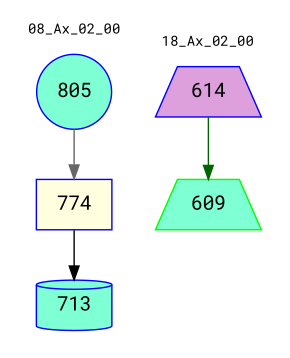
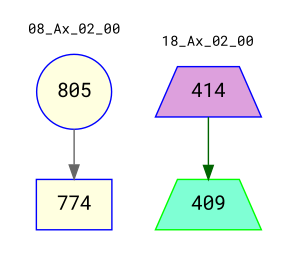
(74, 92) -> (74, 92)
(208, 92) -> (208, 92)
(208, 205) -> (208, 205)
(74, 305) -> none
